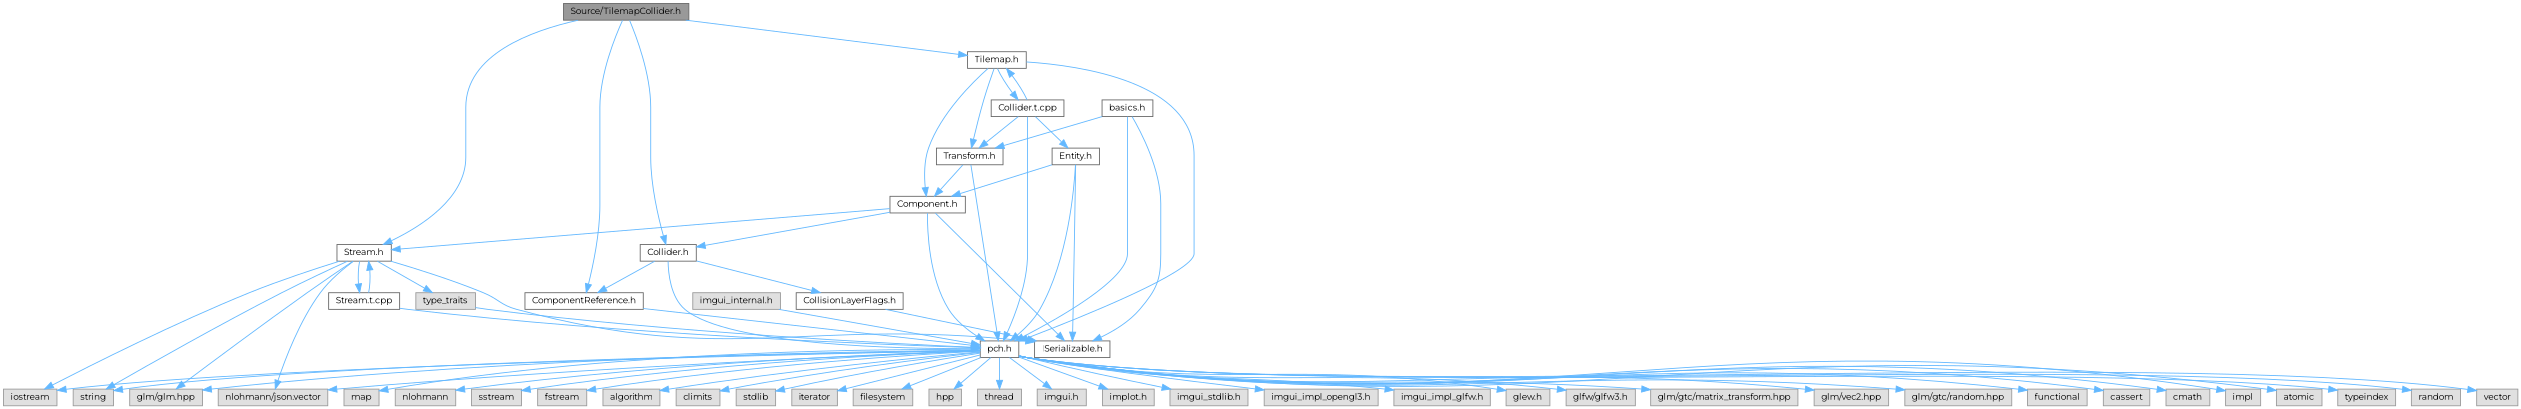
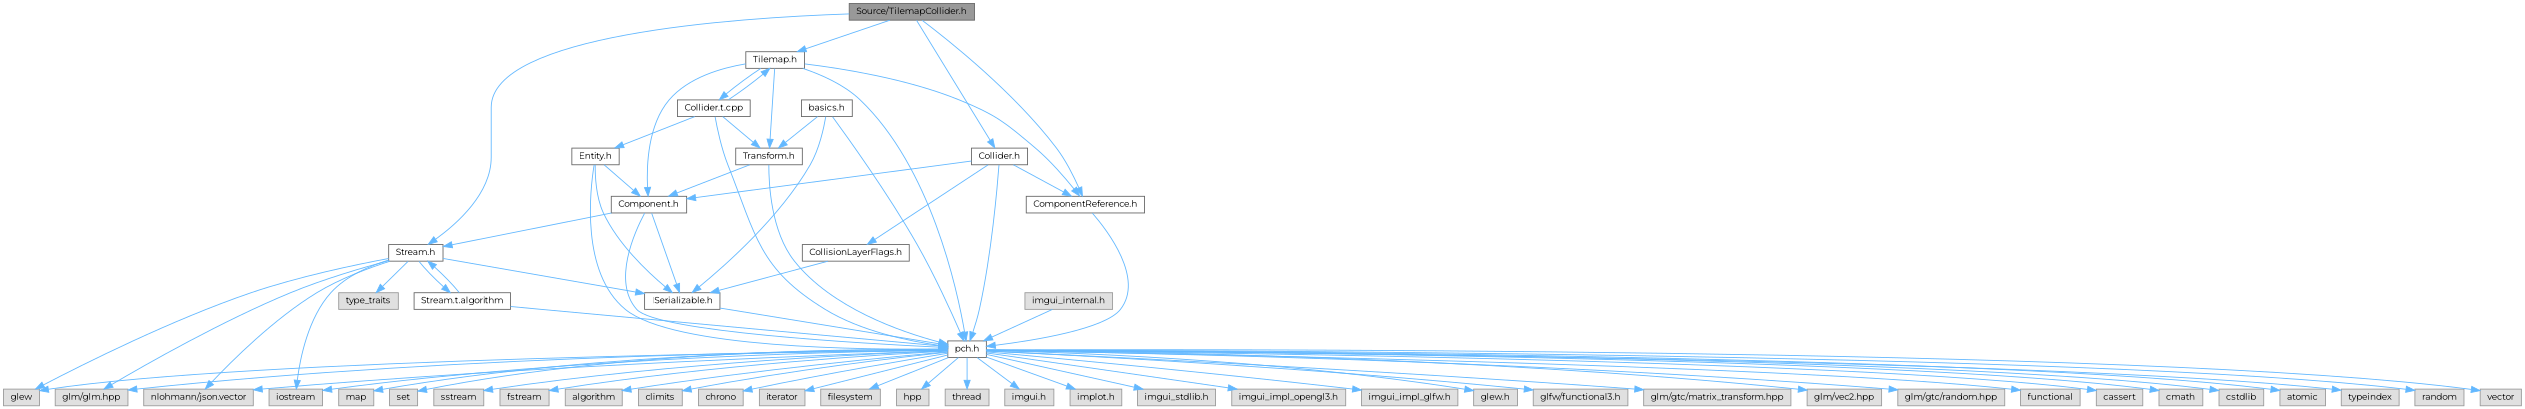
none -> (954, 98)
(798, 229) -> (834, 179)
(364, 301) -> (462, 301)
(624, 324) -> (829, 326)
(93, 397) -> (21, 397)
(425, 397) -> (404, 397)
(756, 397) -> (721, 397)
(1601, 397) -> (1581, 397)
(2243, 397) -> (2241, 397)
